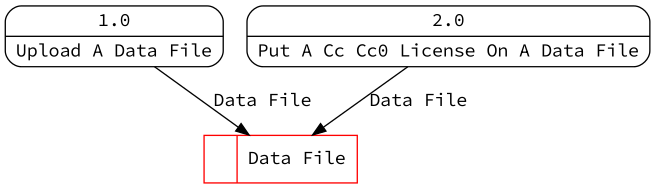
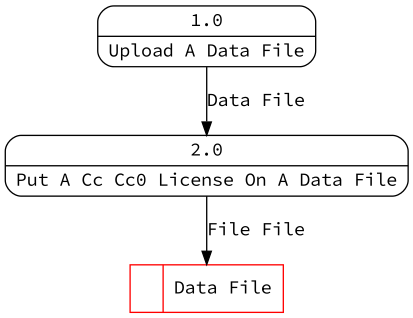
(196, 97) -> (207, 94)
(419, 101) -> (256, 230)
